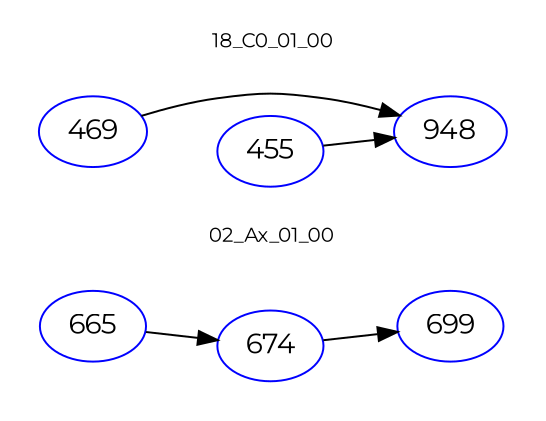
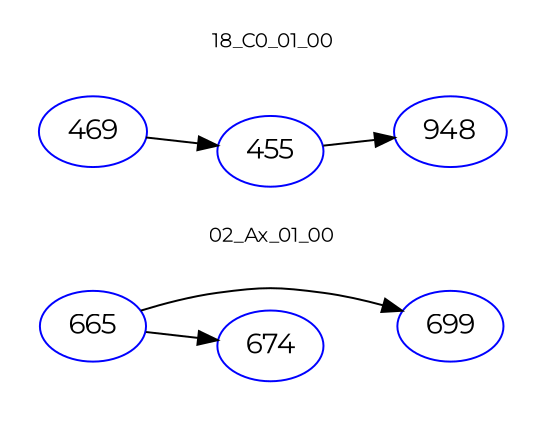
(261, 94) -> (172, 140)
(351, 337) -> (262, 288)
